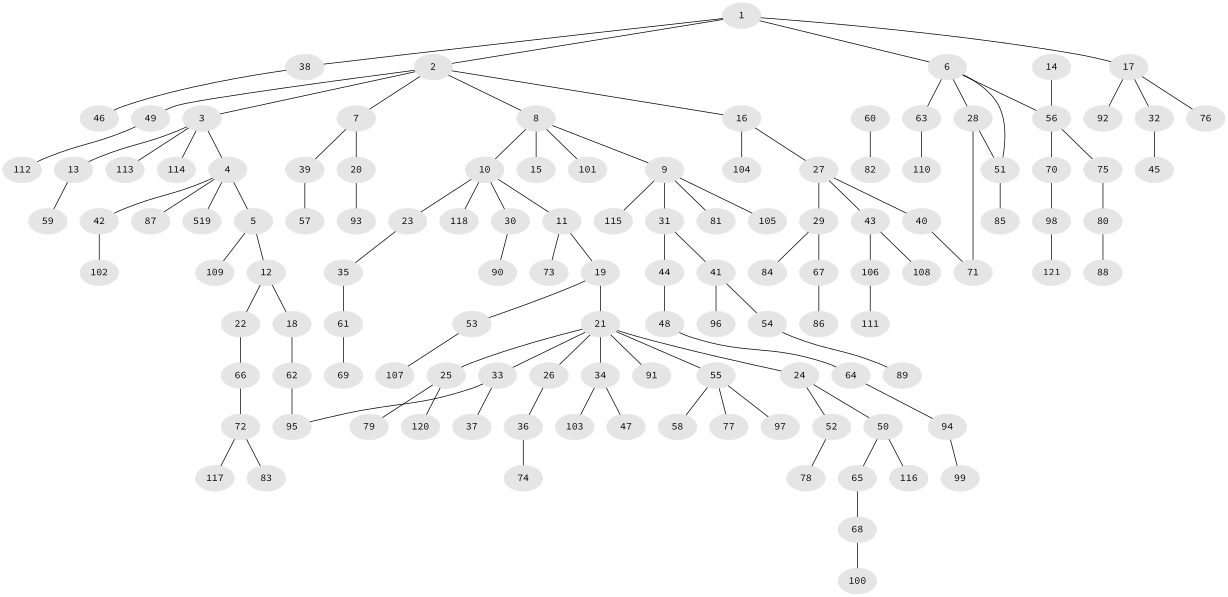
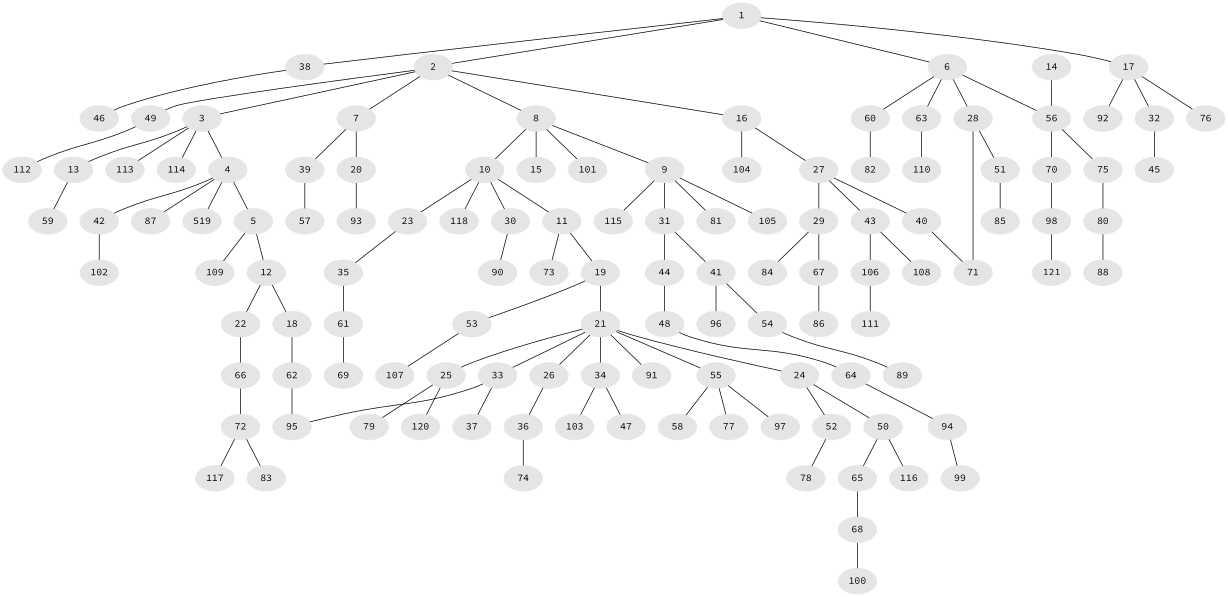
(1000, 108) -> (909, 93)
